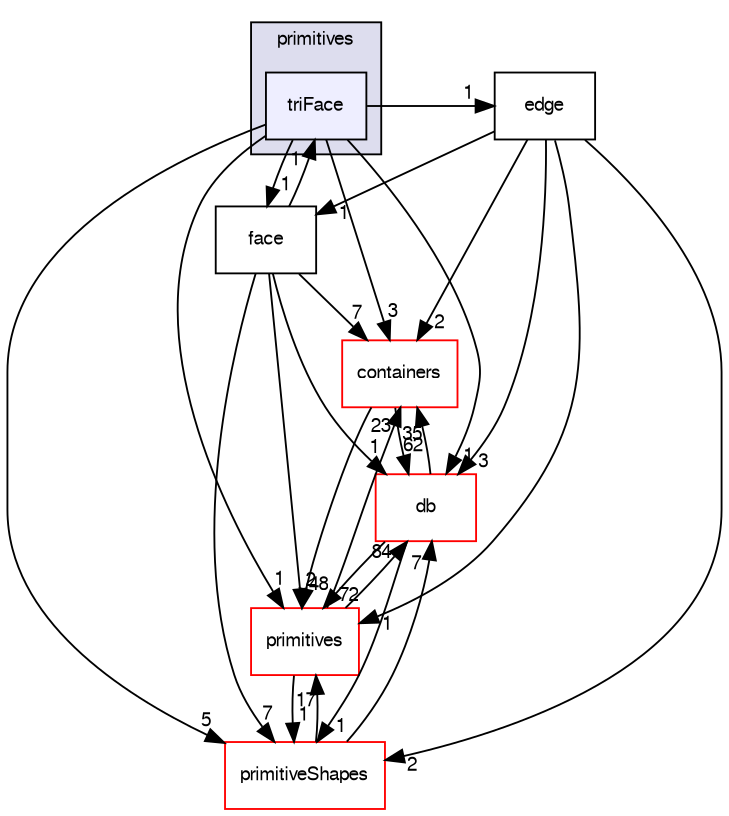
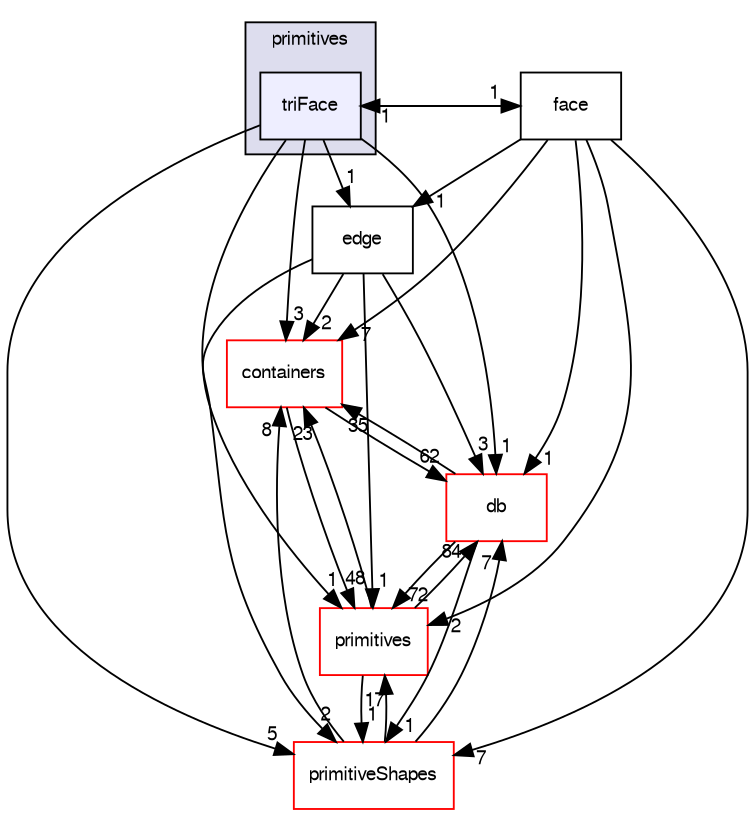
(414, 169) -> (475, 168)
none -> (284, 591)
